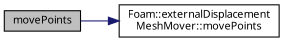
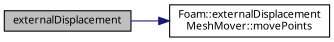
(42, 21) -> (68, 21)
